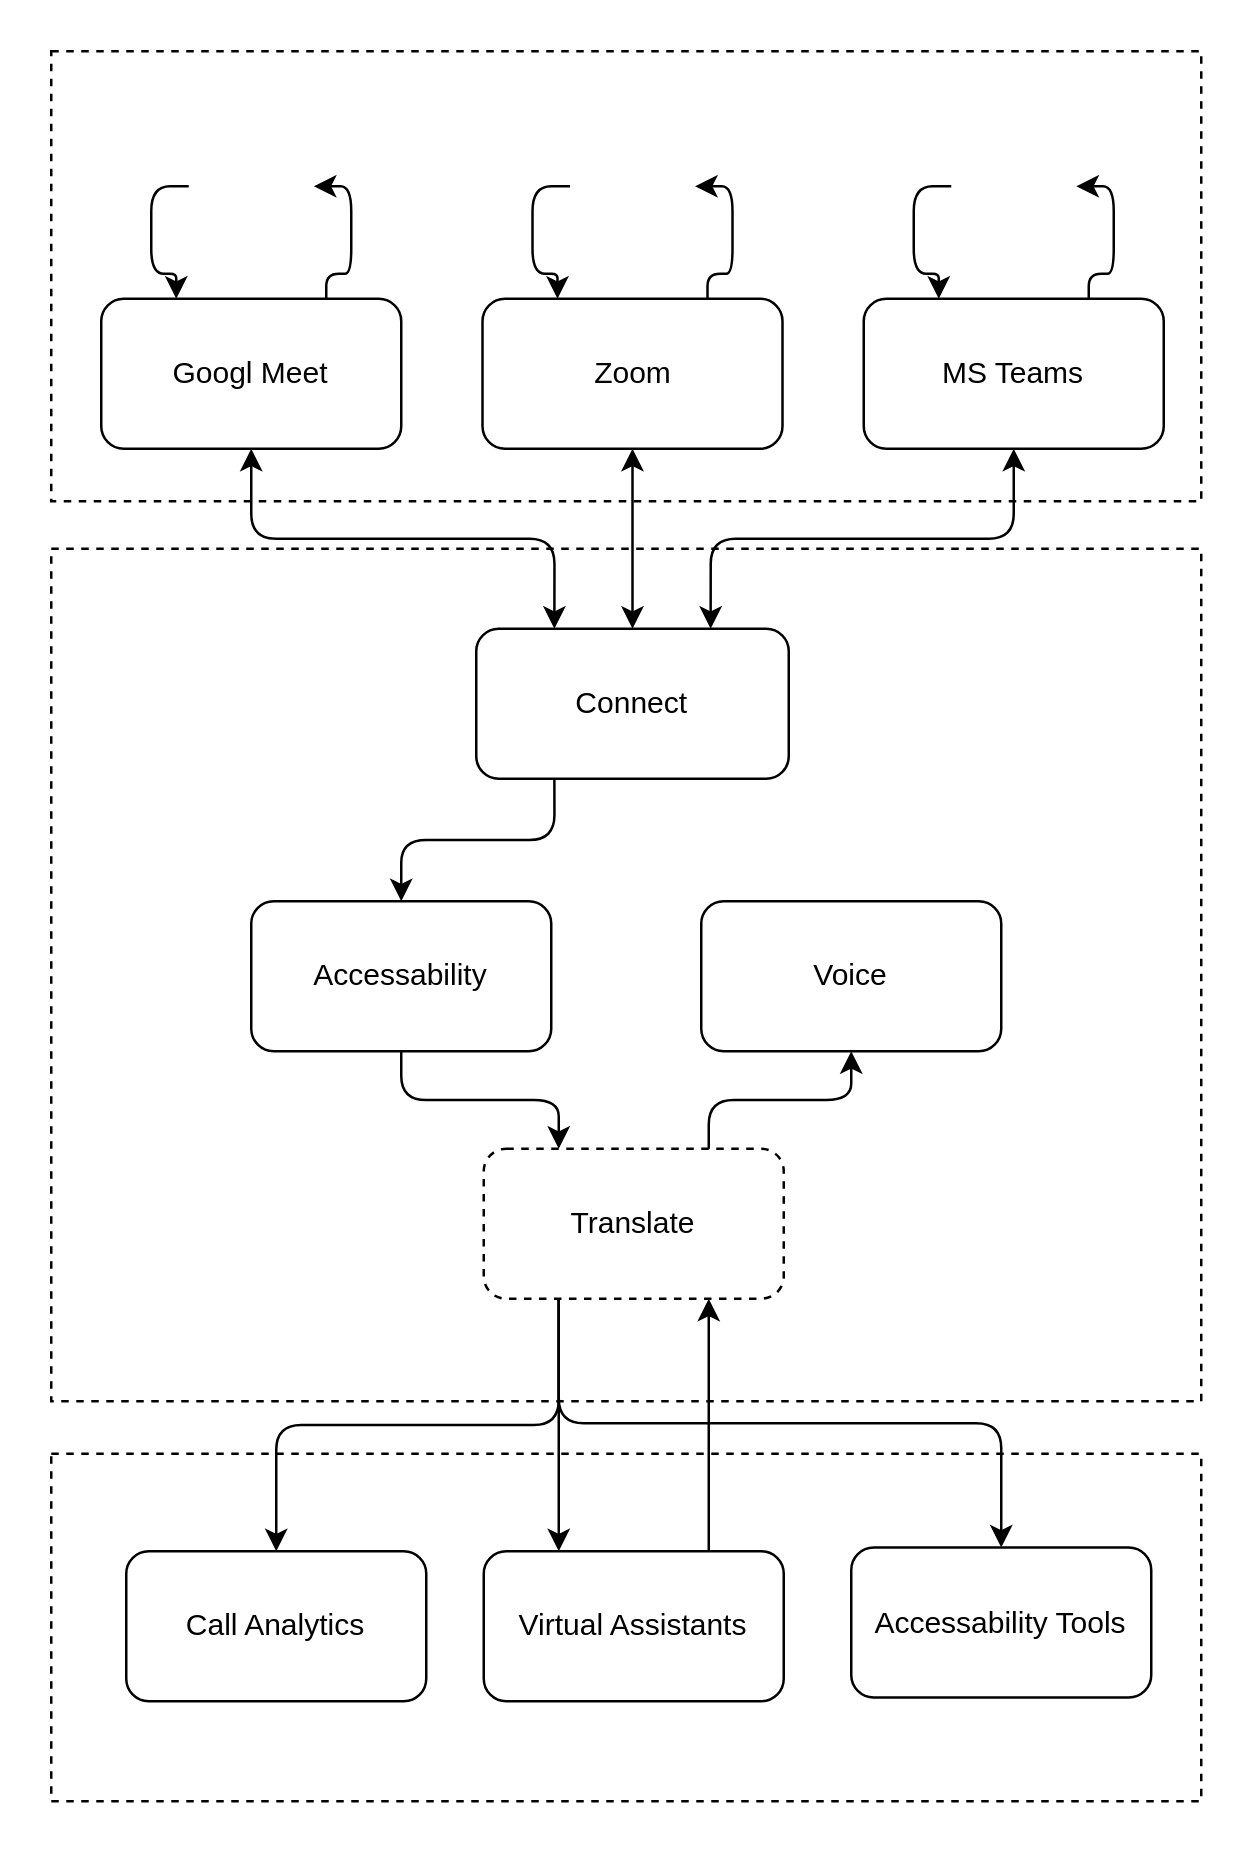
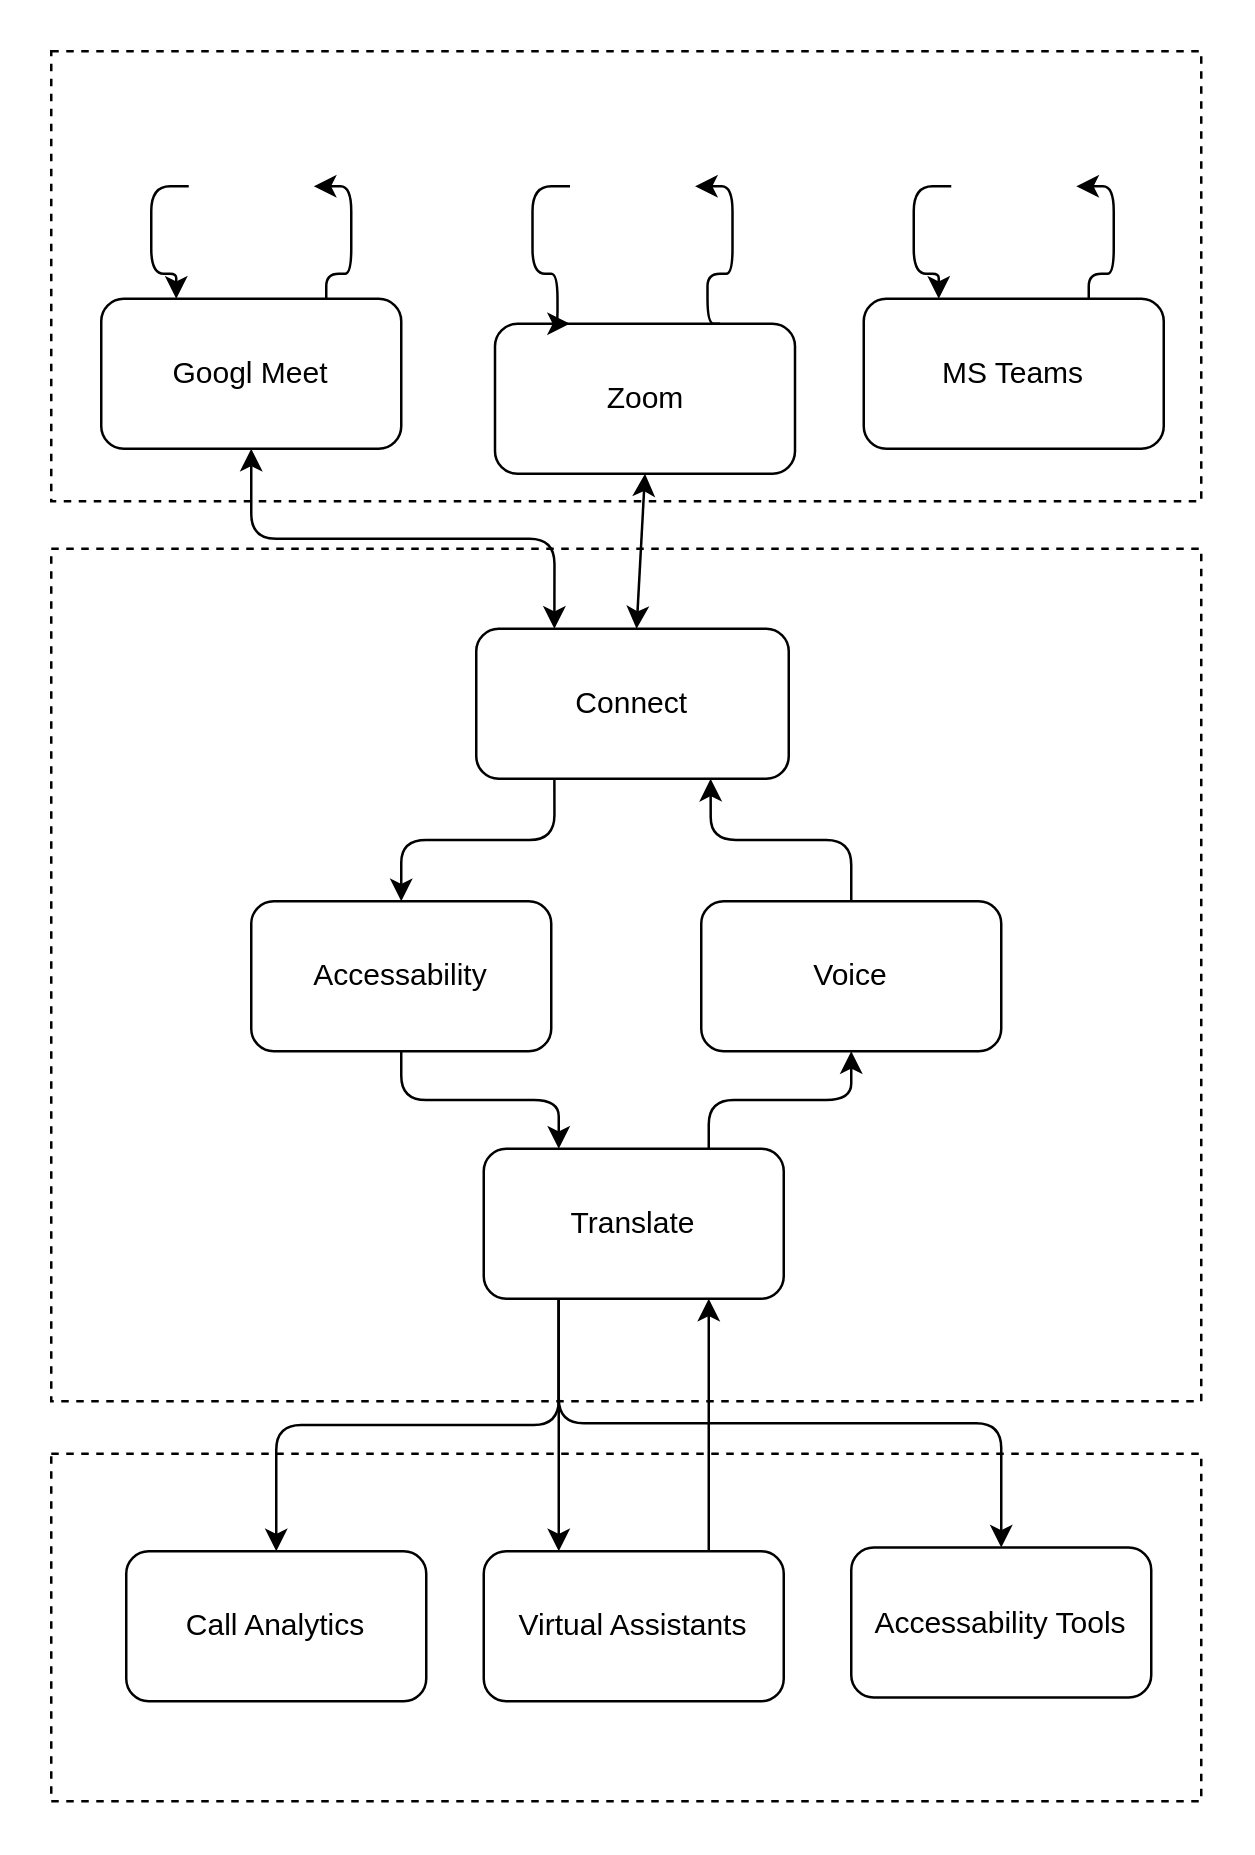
(633, 374) -> (645, 399)
(862, 539) -> none
none -> (789, 840)
(634, 1224) -> (634, 1224)
